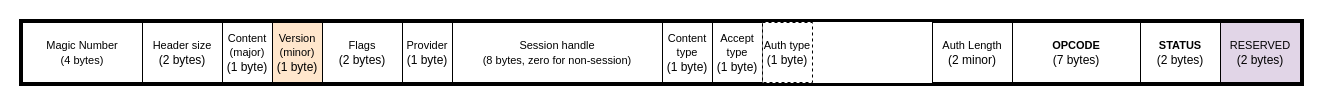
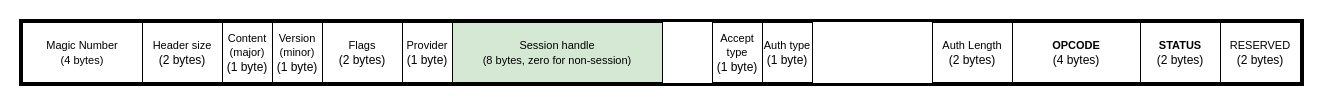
(298, 53) -> (298, 53)
(558, 53) -> (558, 53)
(688, 53) -> none
(788, 53) -> (788, 53)
(973, 53) -> (973, 53)
(1077, 53) -> (1077, 53)
(1261, 53) -> (1261, 53)
